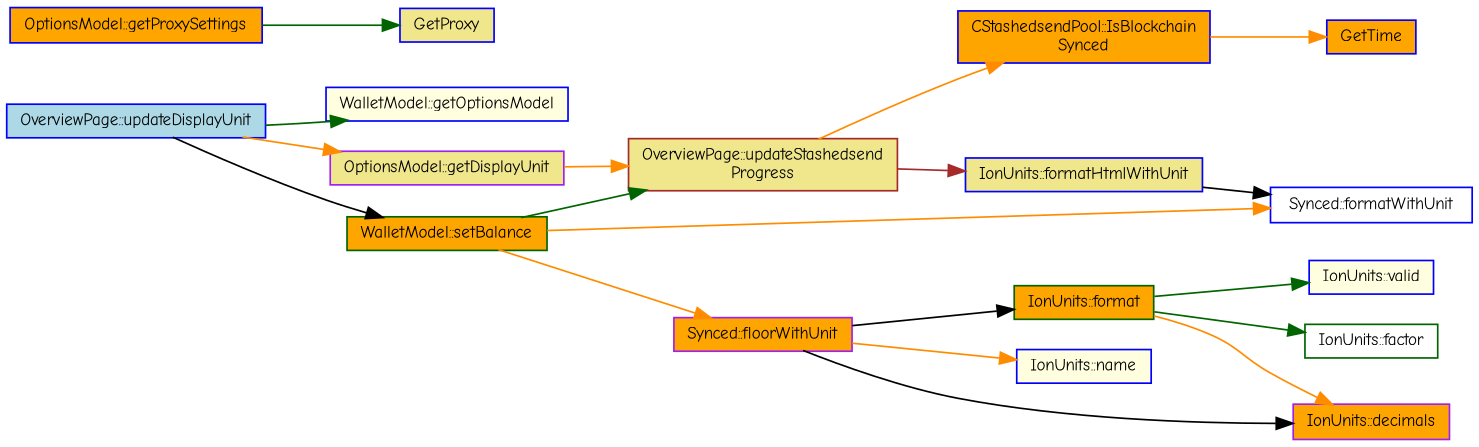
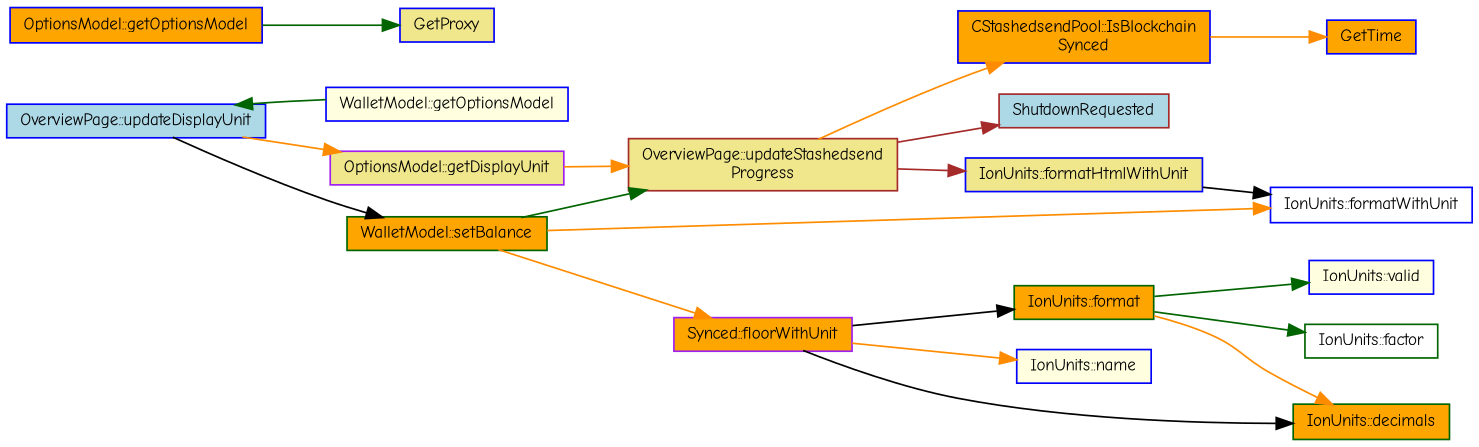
(136, 25) -> (136, 25)
none -> (1084, 111)
(298, 124) -> (289, 101)
(1371, 205) -> (1371, 205)
(1371, 422) -> (1371, 422)
